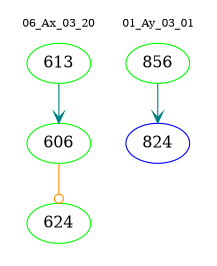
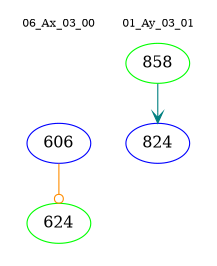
(59, 24) -> (59, 24)
(59, 63) -> none
(158, 63) -> (158, 63)
(59, 143) -> (59, 143)
